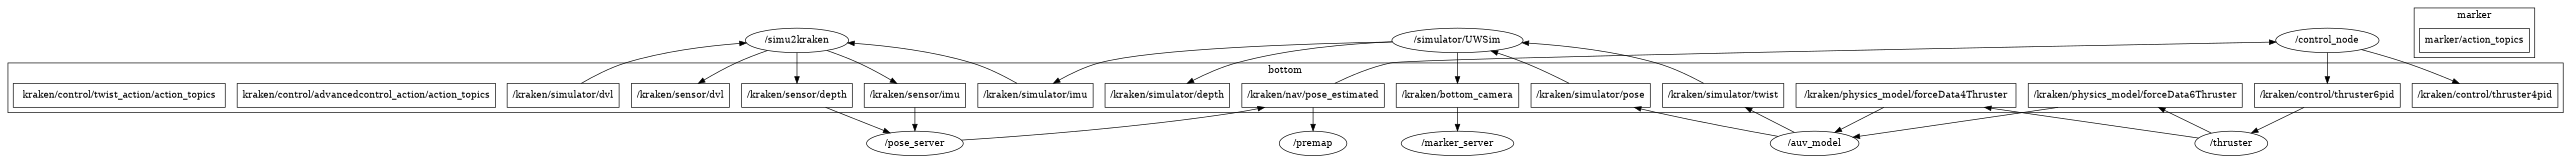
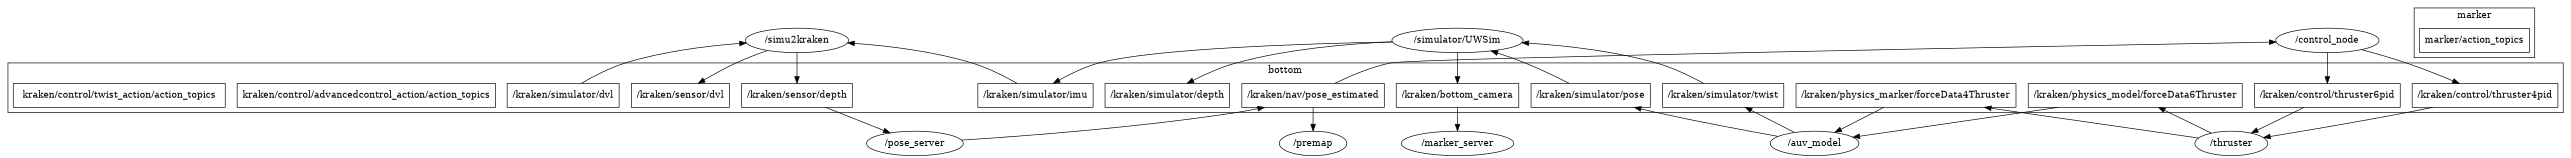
(915, 95) -> none
(1906, 95) -> (1906, 95)
none -> (2352, 123)
